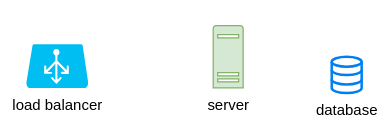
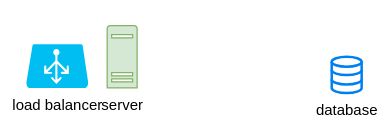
(228, 57) -> (122, 57)
